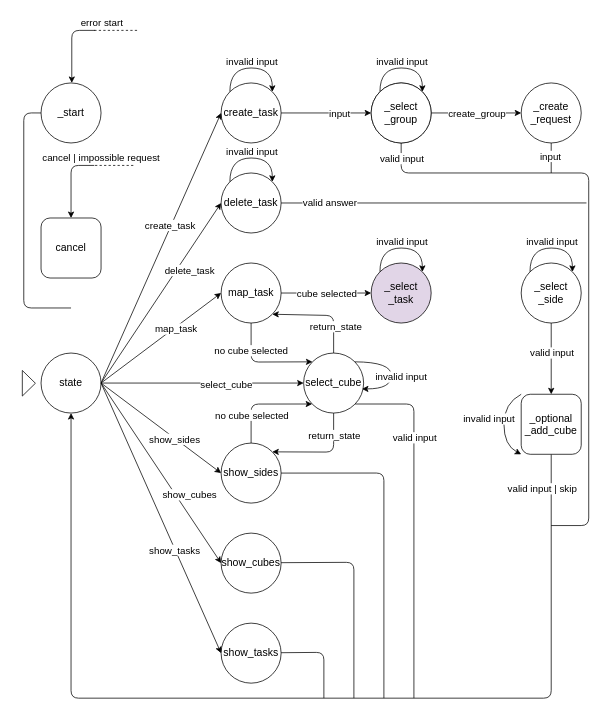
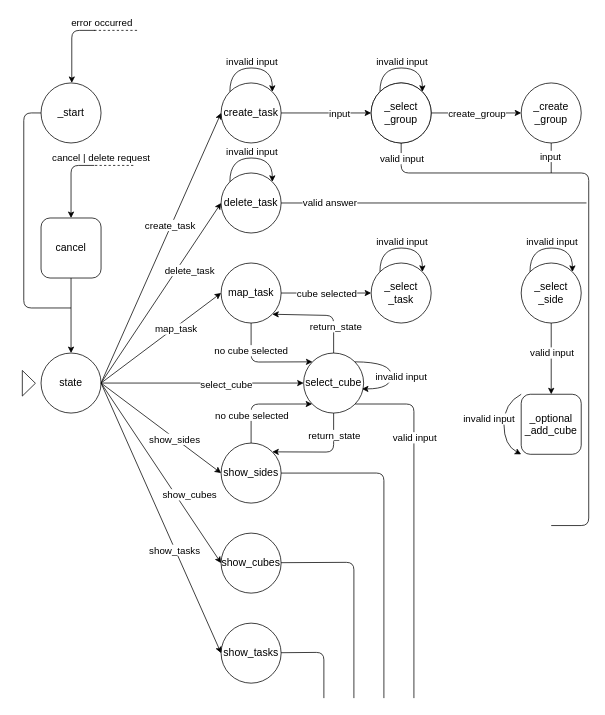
(102, 23) -> (102, 23)
(551, 113) -> (551, 113)
(101, 158) -> (101, 158)
(401, 293) -> (401, 293)
none -> (71, 346)
(551, 576) -> none
